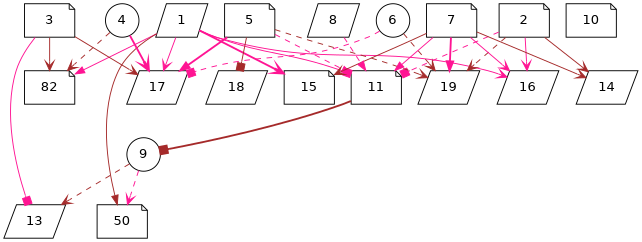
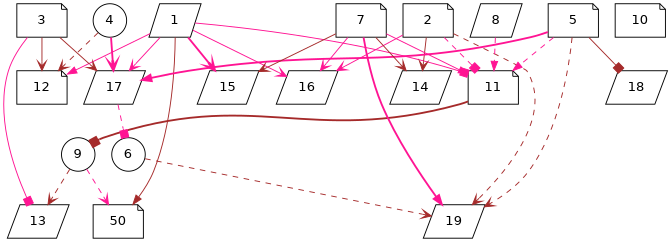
(266, 58) -> (121, 116)
(50, 87) -> (42, 87)
(309, 87) -> (228, 87)
